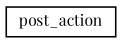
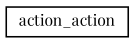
(61, 22) -> (67, 22)
